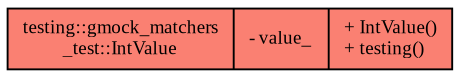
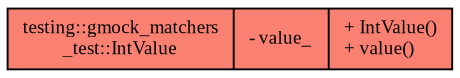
(385, 48) -> (379, 48)
